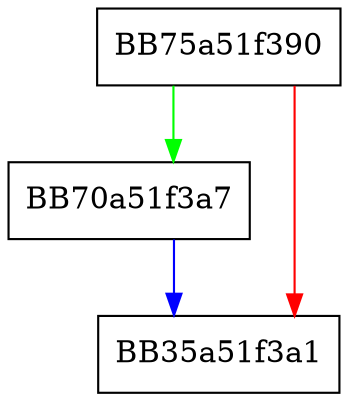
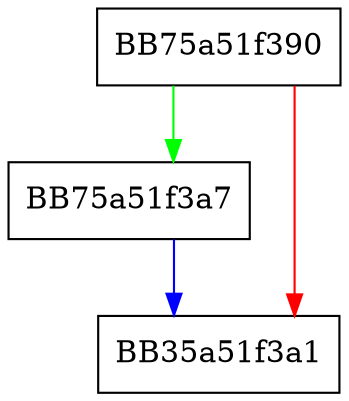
(129, 201) -> (129, 201)
